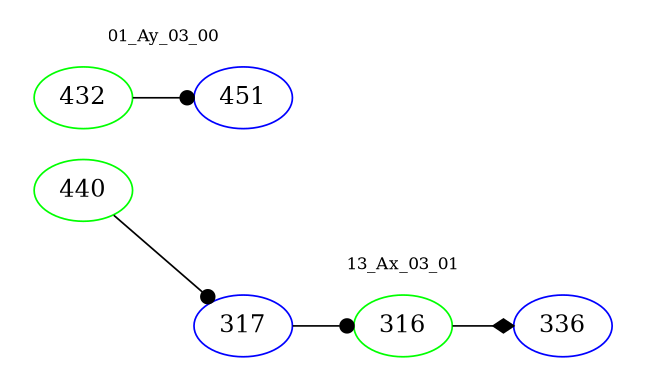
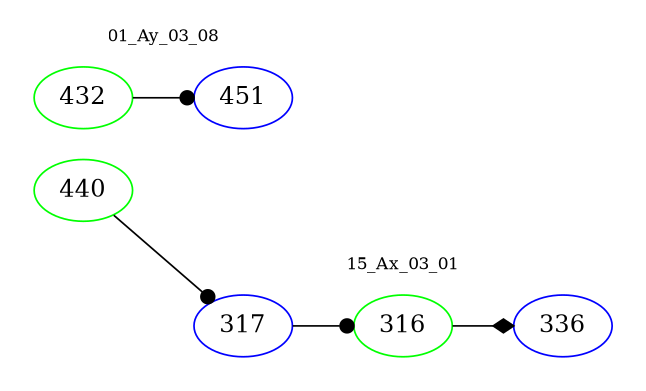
(163, 37) -> (163, 37)
(403, 265) -> (403, 265)
